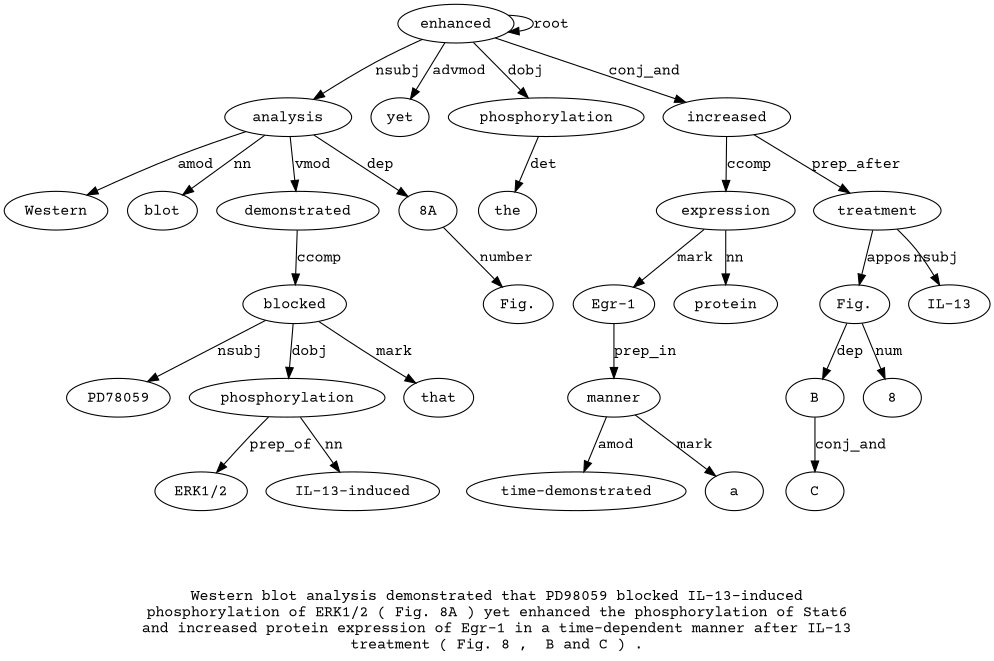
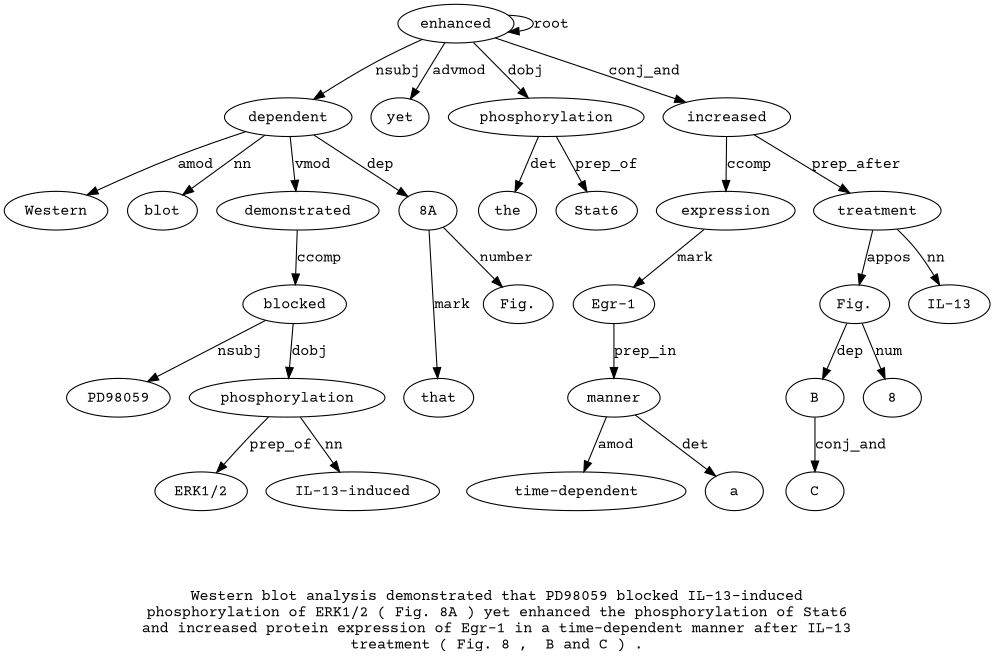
(288, 117) -> (288, 117)
none -> (597, 211)
(936, 257) -> (936, 257)
(726, 304) -> none
(362, 350) -> (433, 299)
(118, 398) -> (118, 398)
(695, 445) -> (695, 445)
(576, 491) -> (576, 491)
